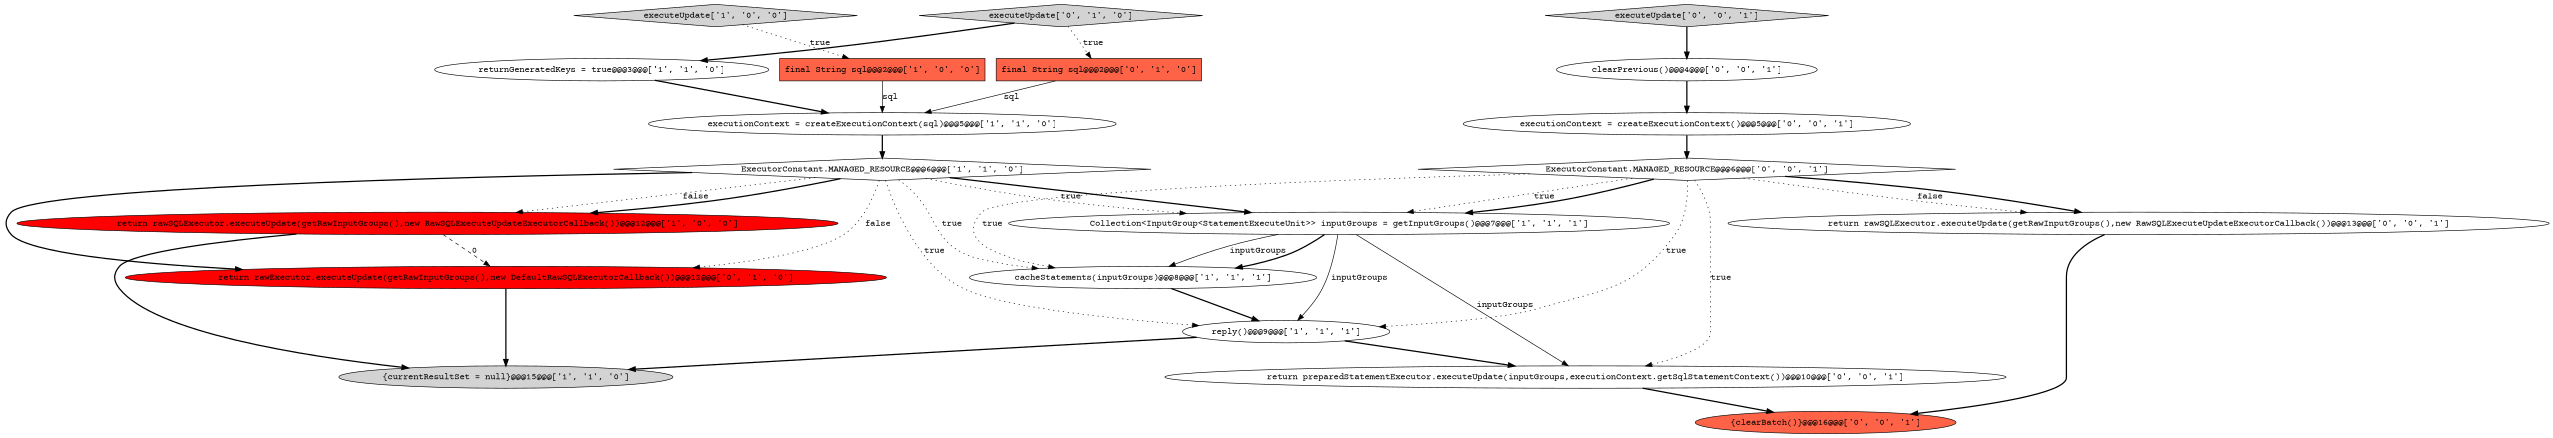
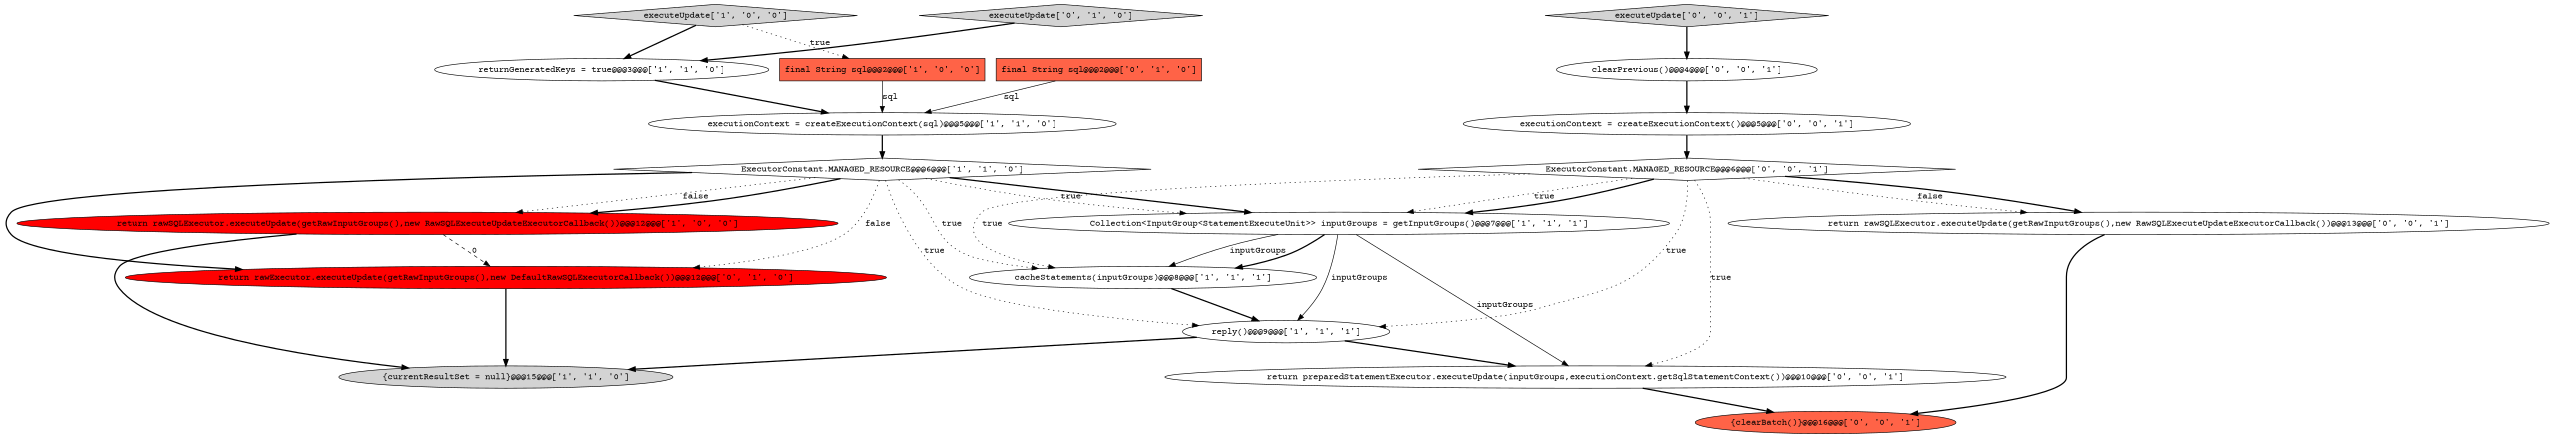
(1078, 40) -> none
none -> (663, 41)
